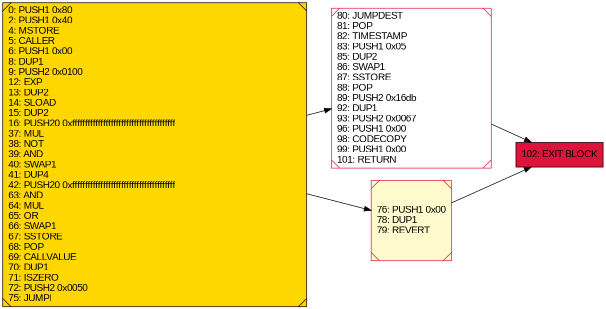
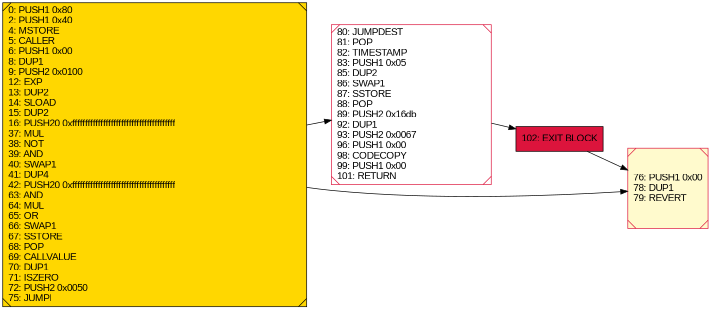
(488, 186) -> (604, 159)
